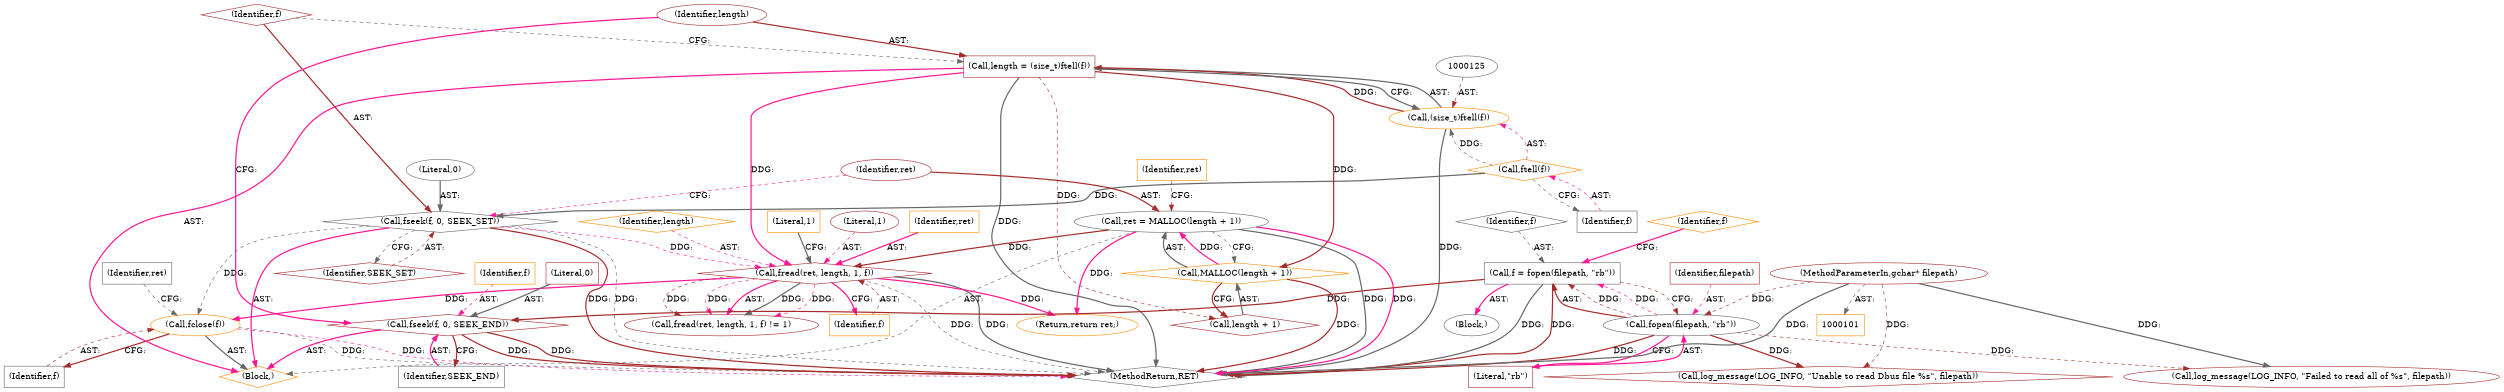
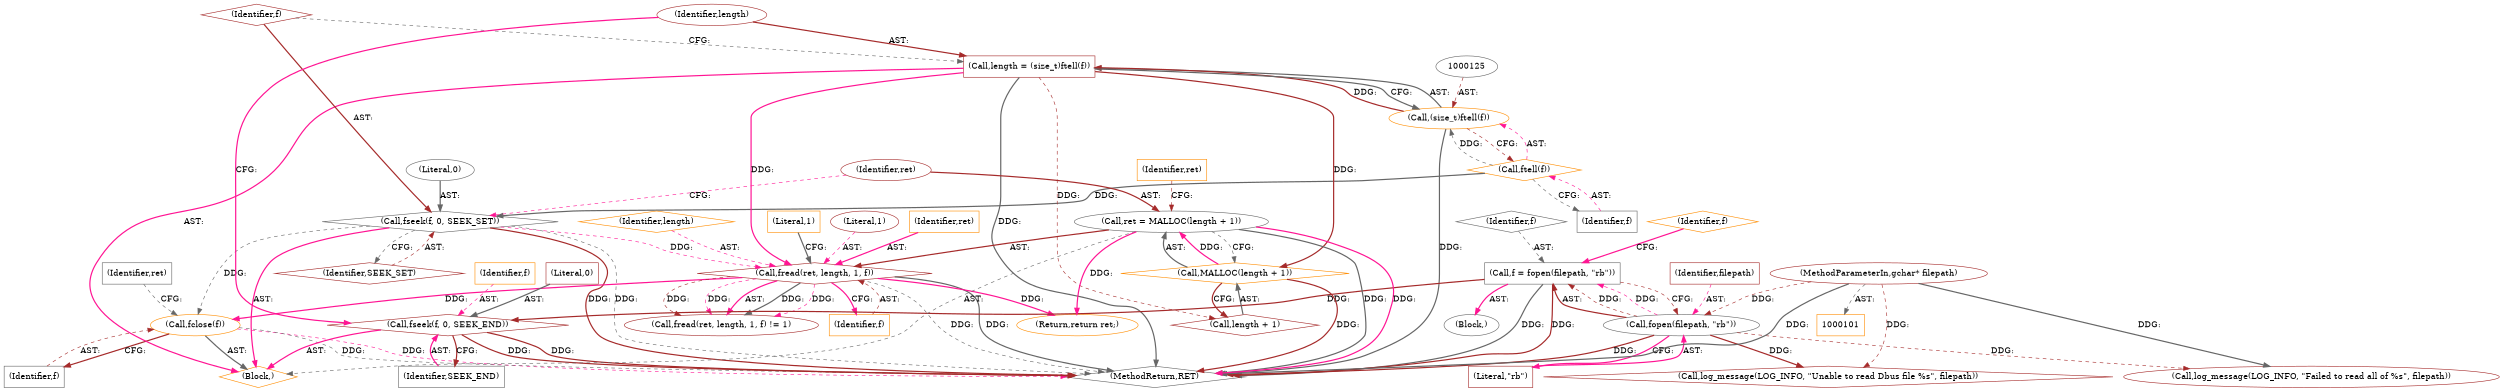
none -> (1488, 142)
(1021, 248) -> (1021, 248)
